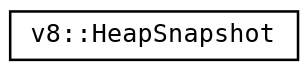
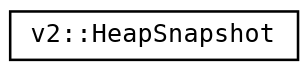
(154, 36) -> (154, 36)
